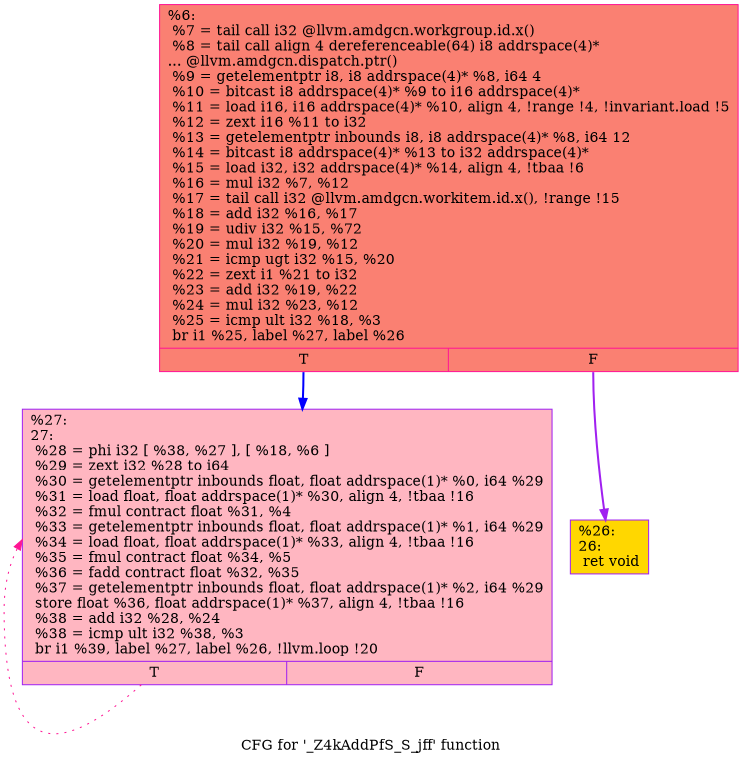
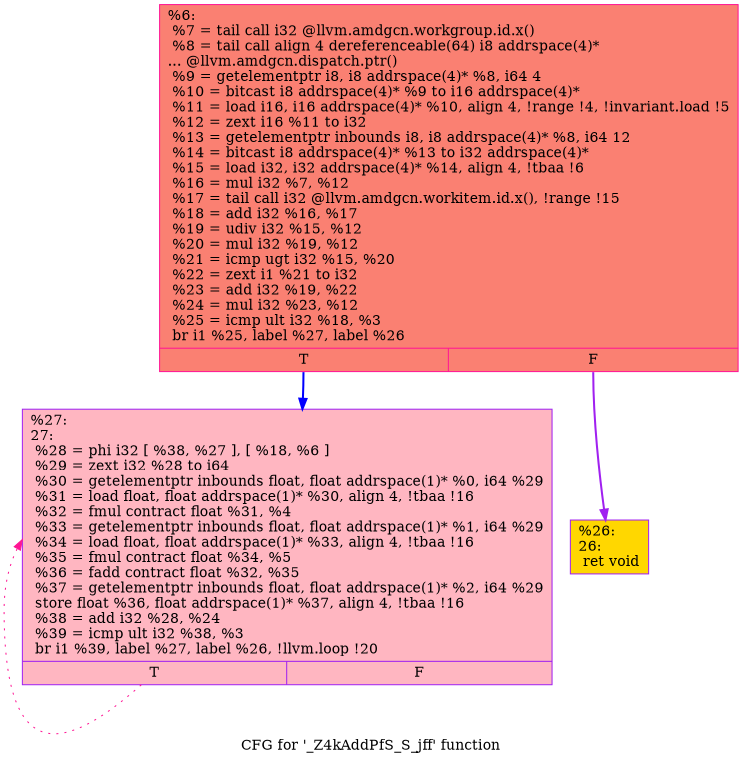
(265, 229) -> (265, 229)
(138, 634) -> (138, 634)
